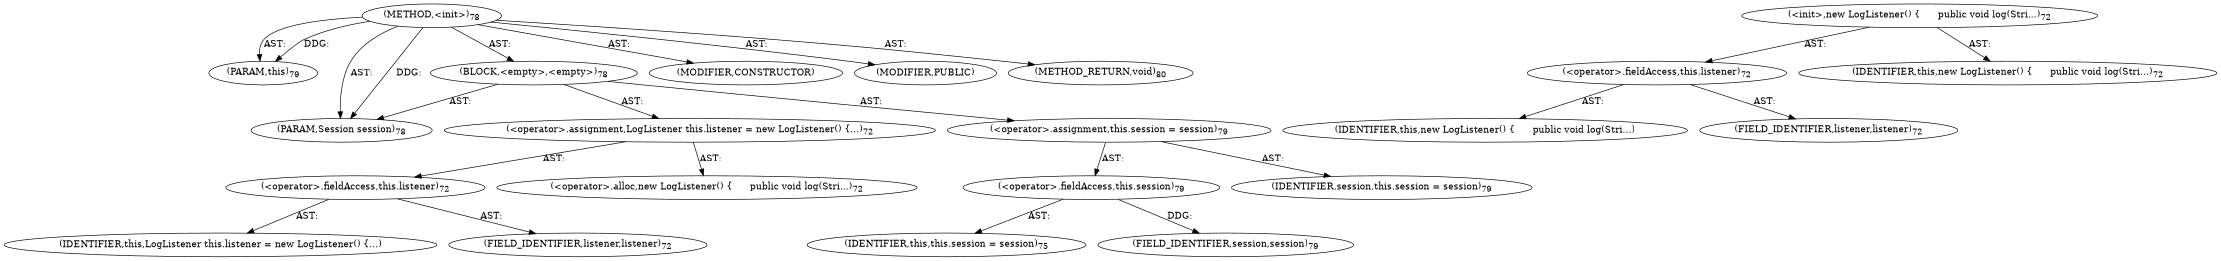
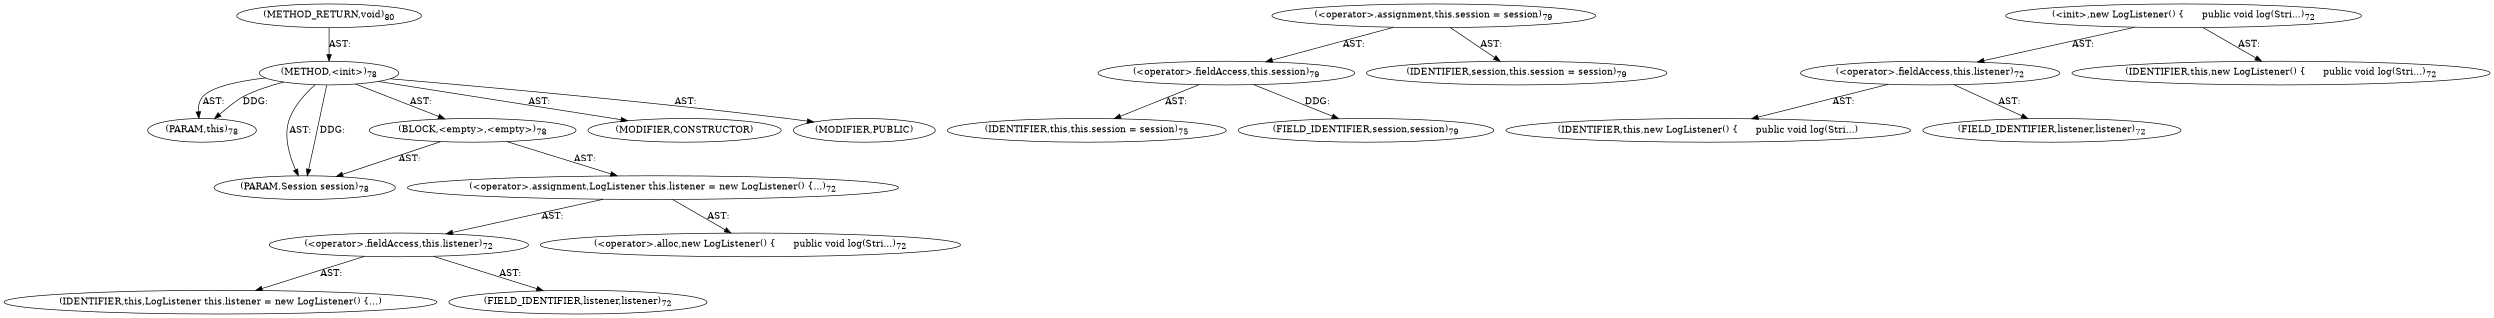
(763, 39) -> (329, 41)
(295, 72) -> (233, 129)
(808, 101) -> none
